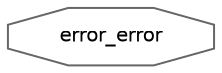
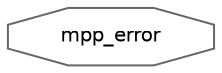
(111, 37) -> (111, 37)
